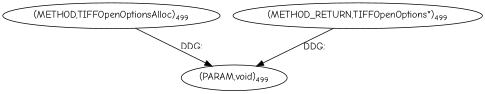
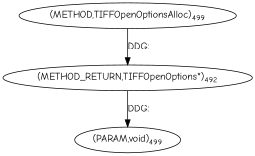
(441, 15) -> (211, 77)
(170, 46) -> (128, 43)
